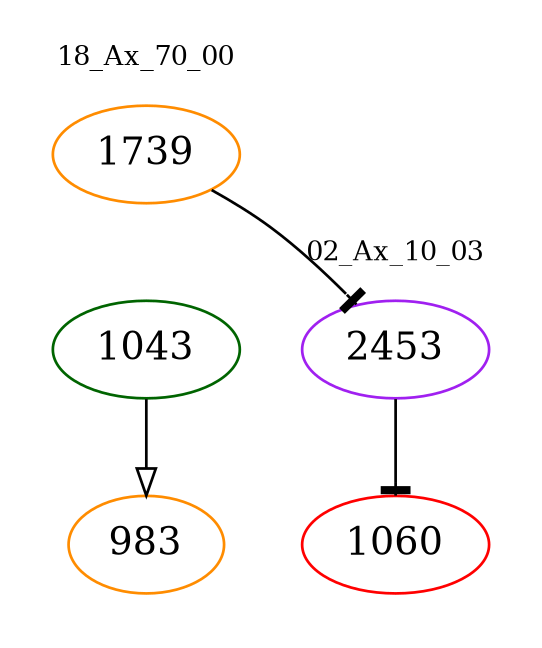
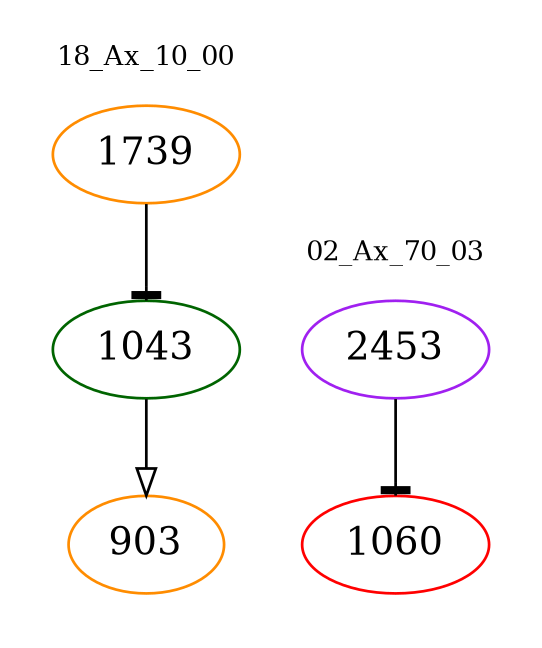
(146, 58) -> (146, 58)
(299, 250) -> (146, 245)
(396, 253) -> (396, 253)
(146, 545) -> (146, 545)
